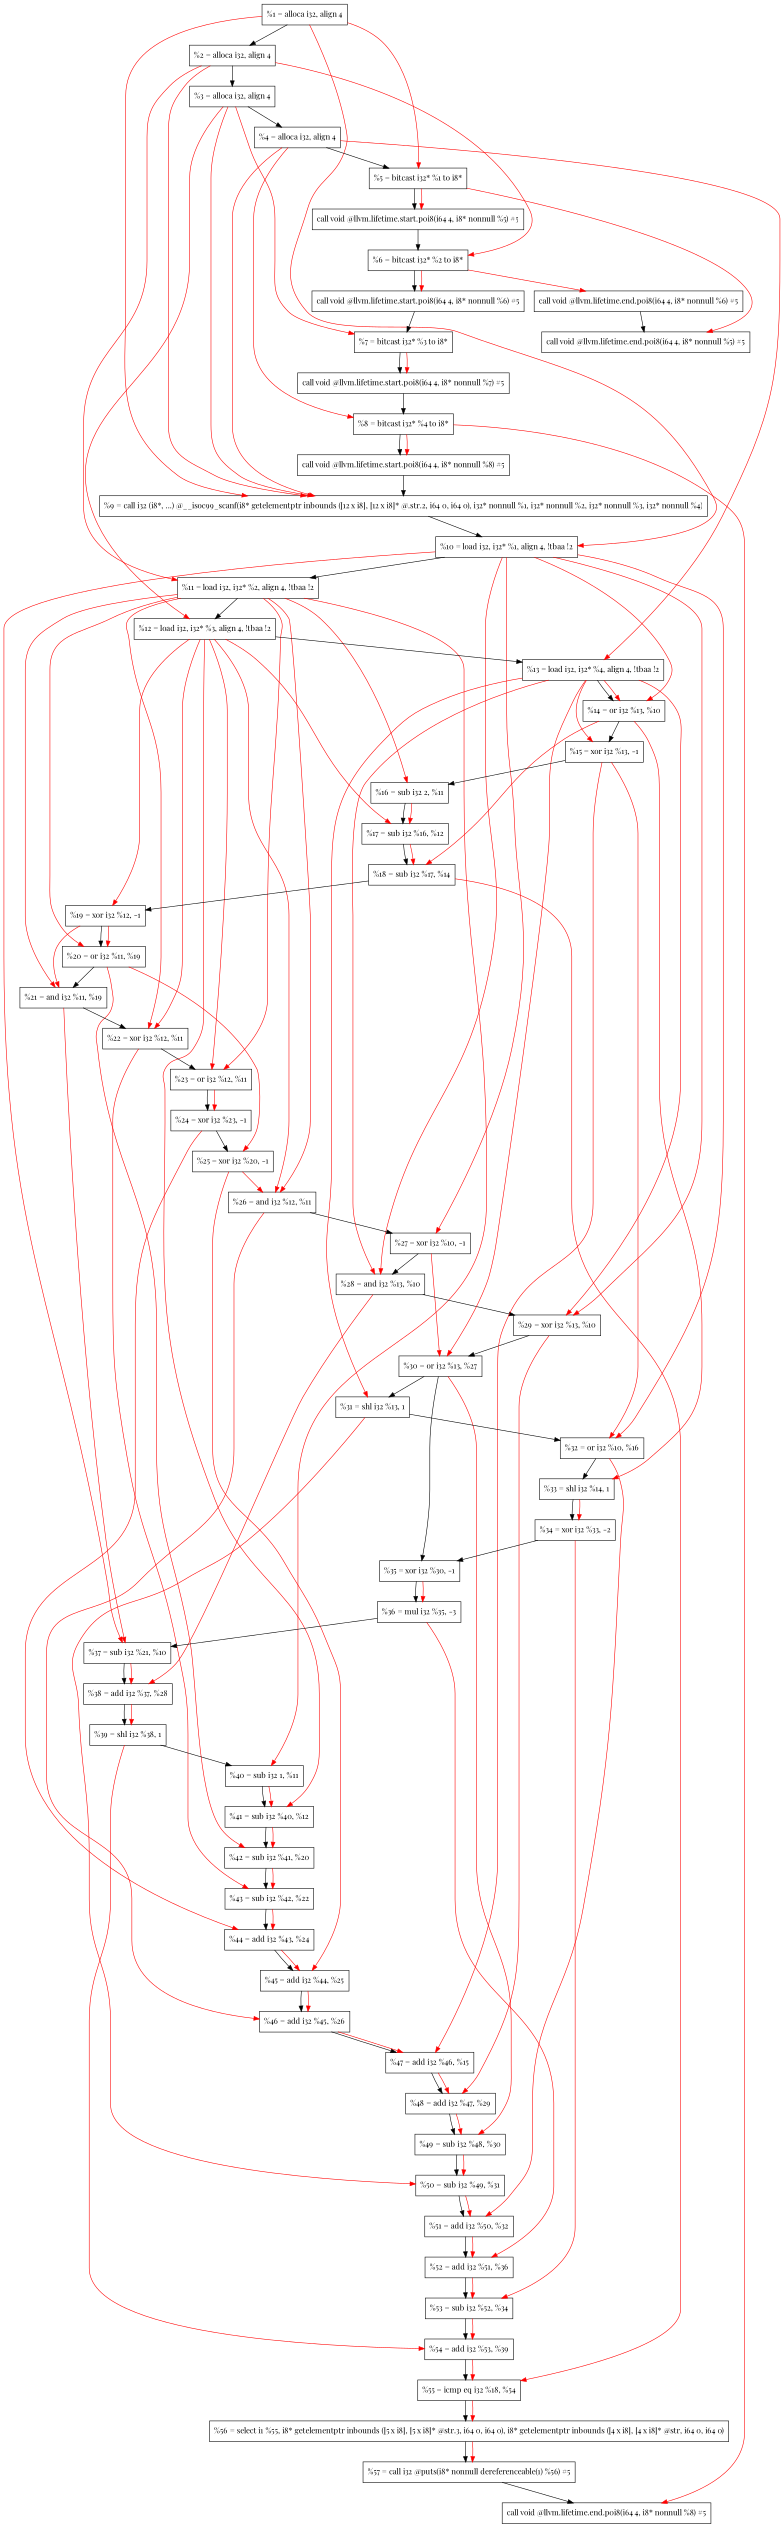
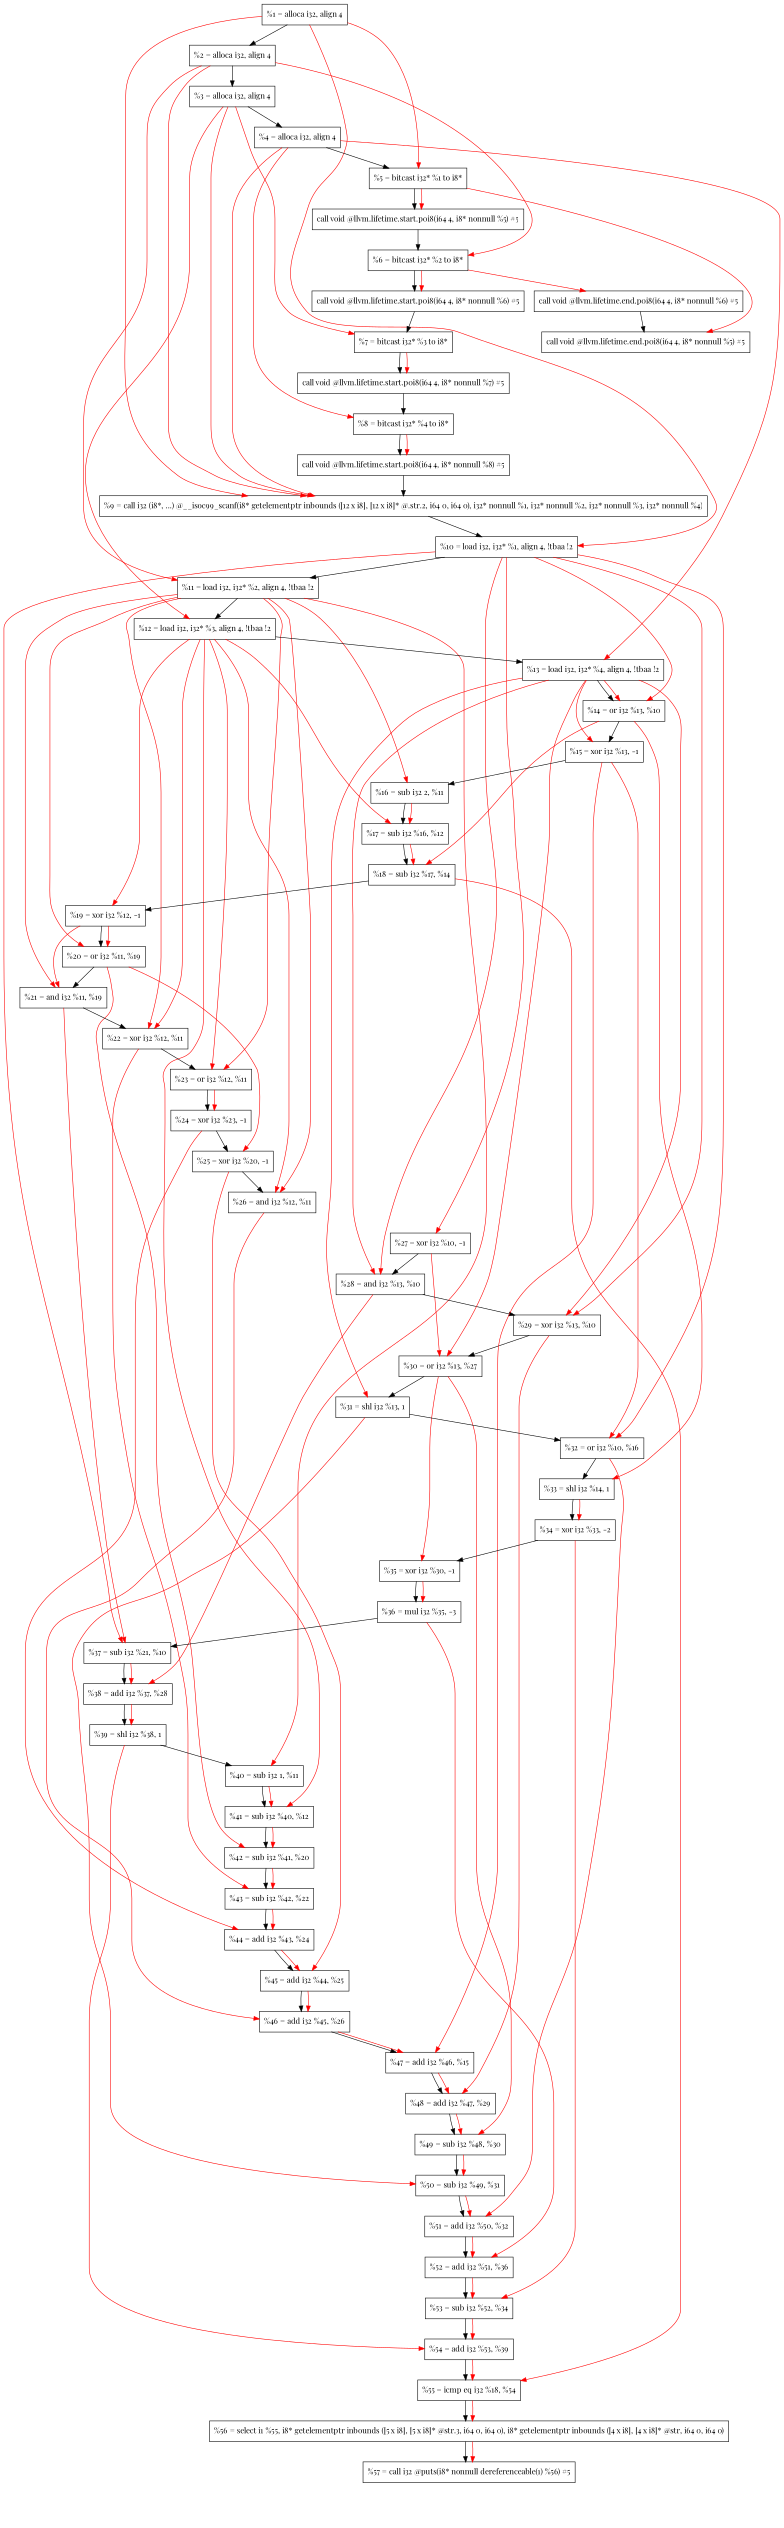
(251, 1180) -> (251, 1180)
(348, 1222) -> none
(430, 1466) -> (430, 1466)
(607, 2513) -> none
